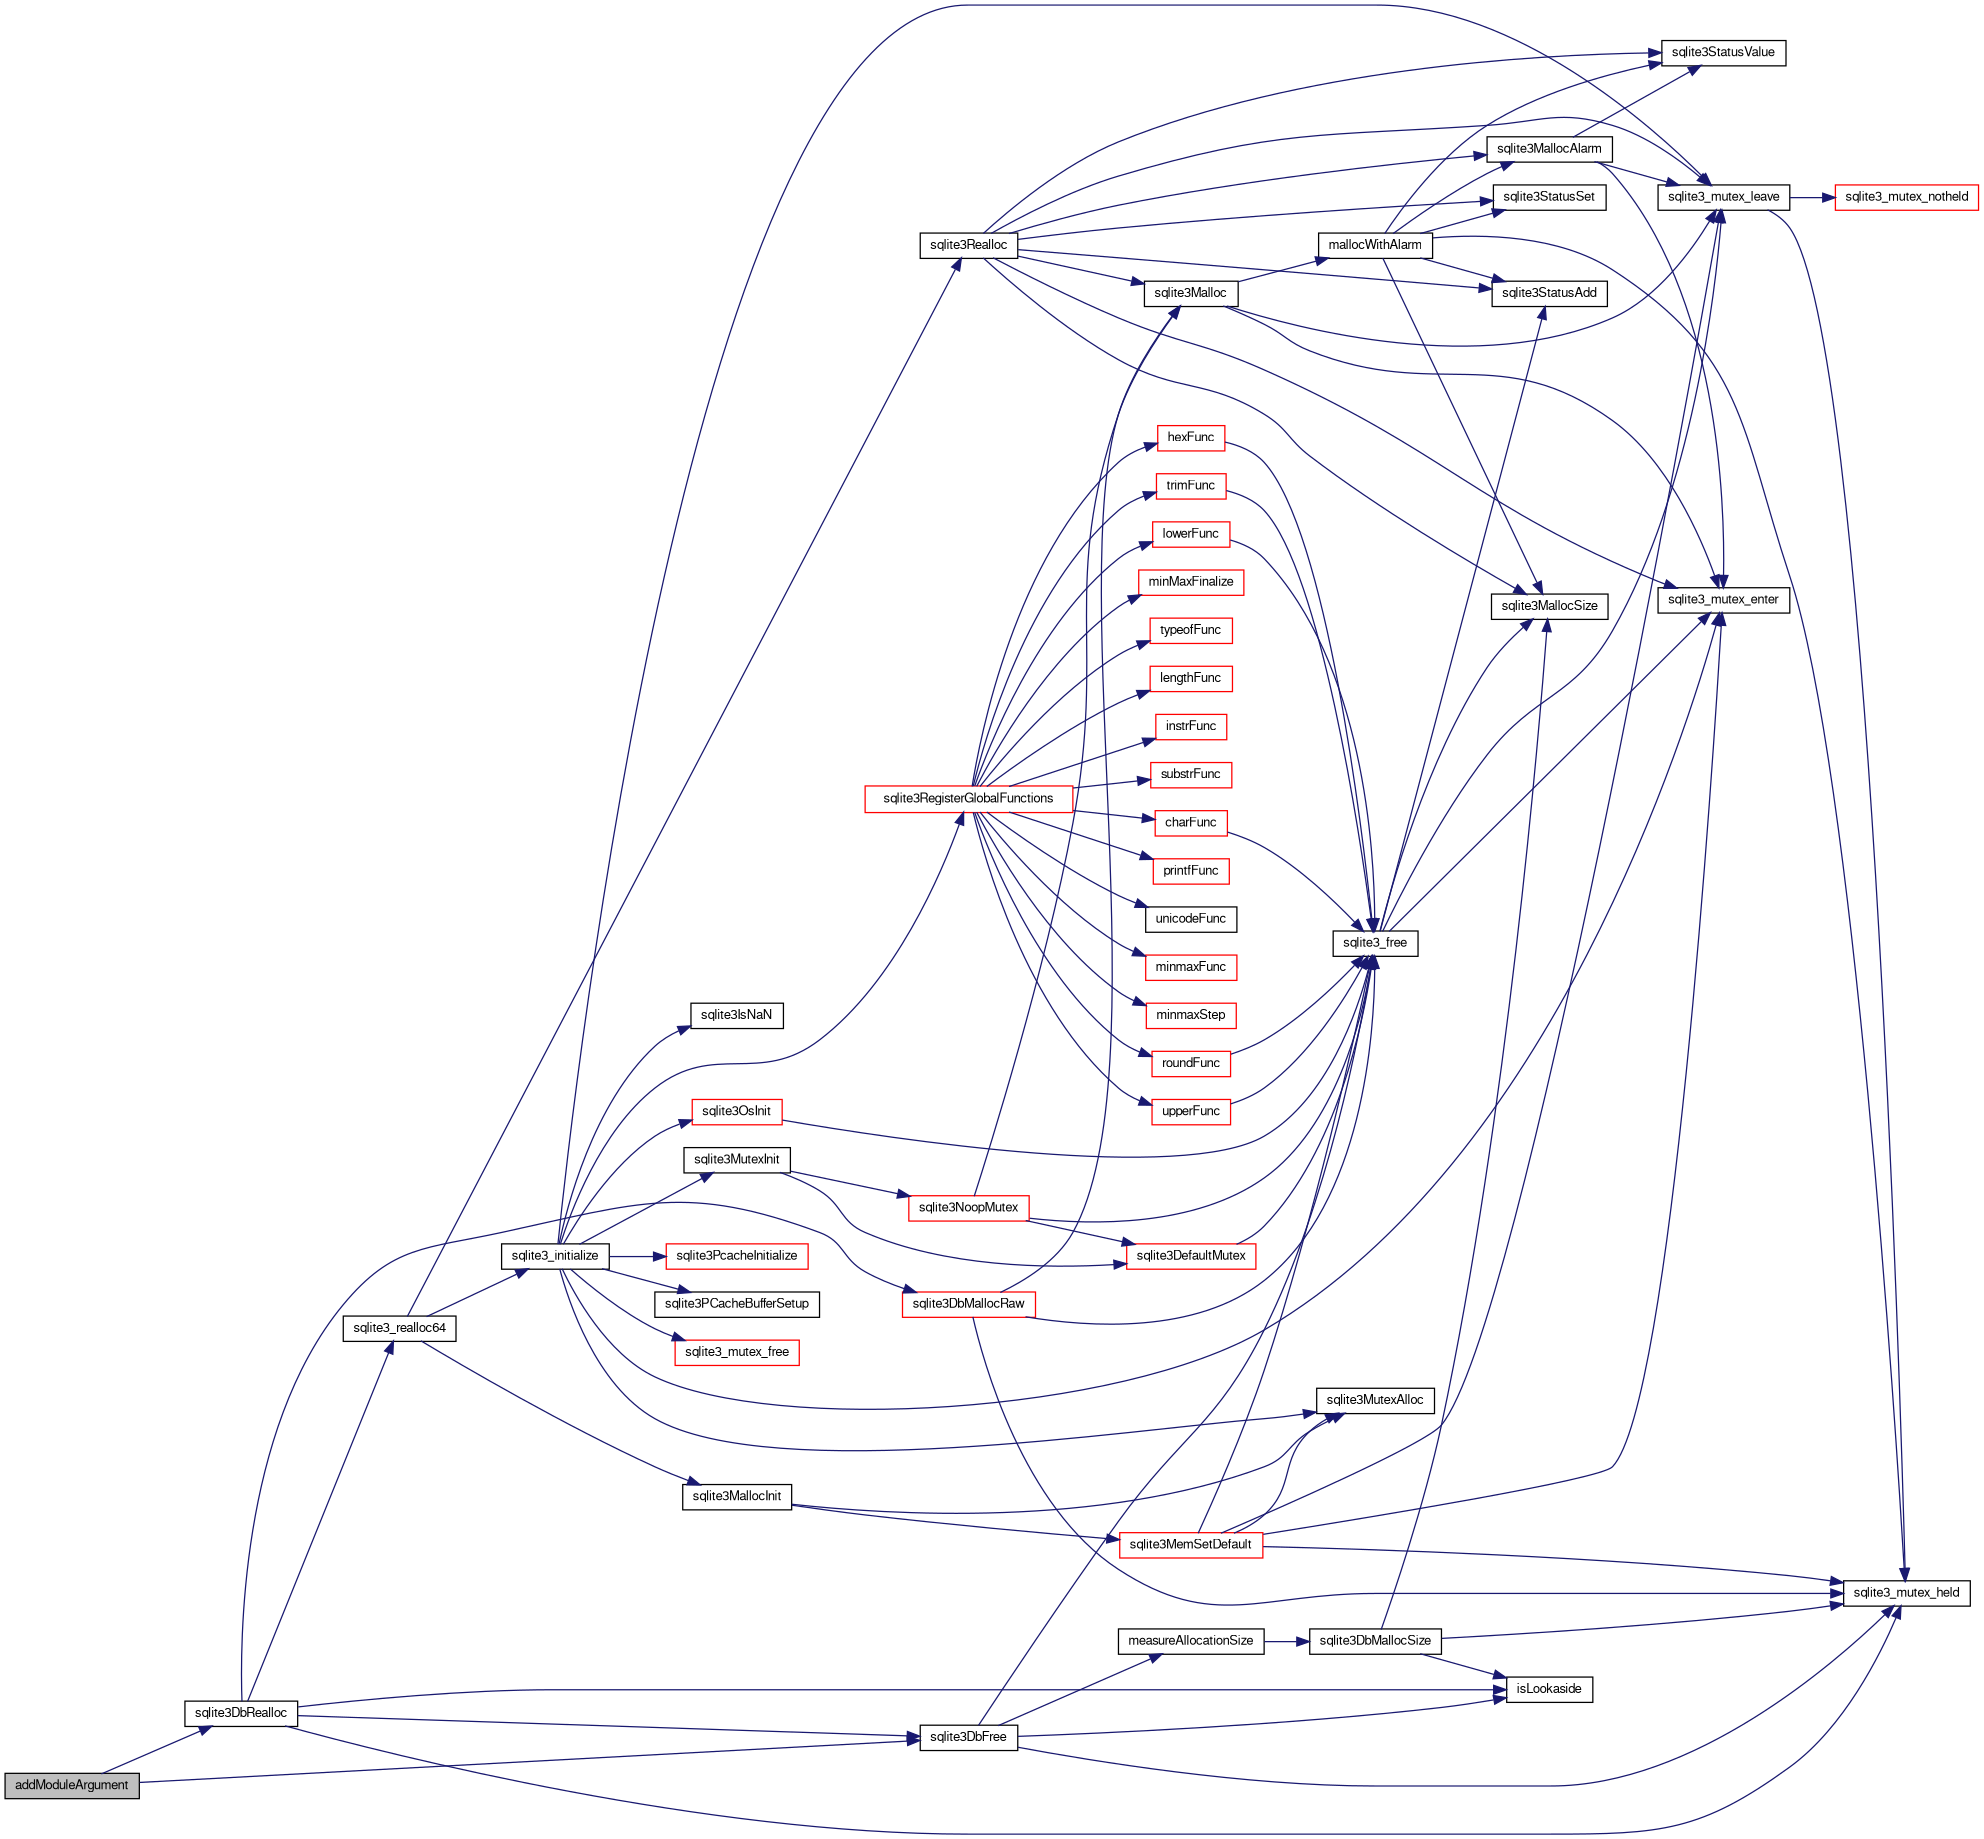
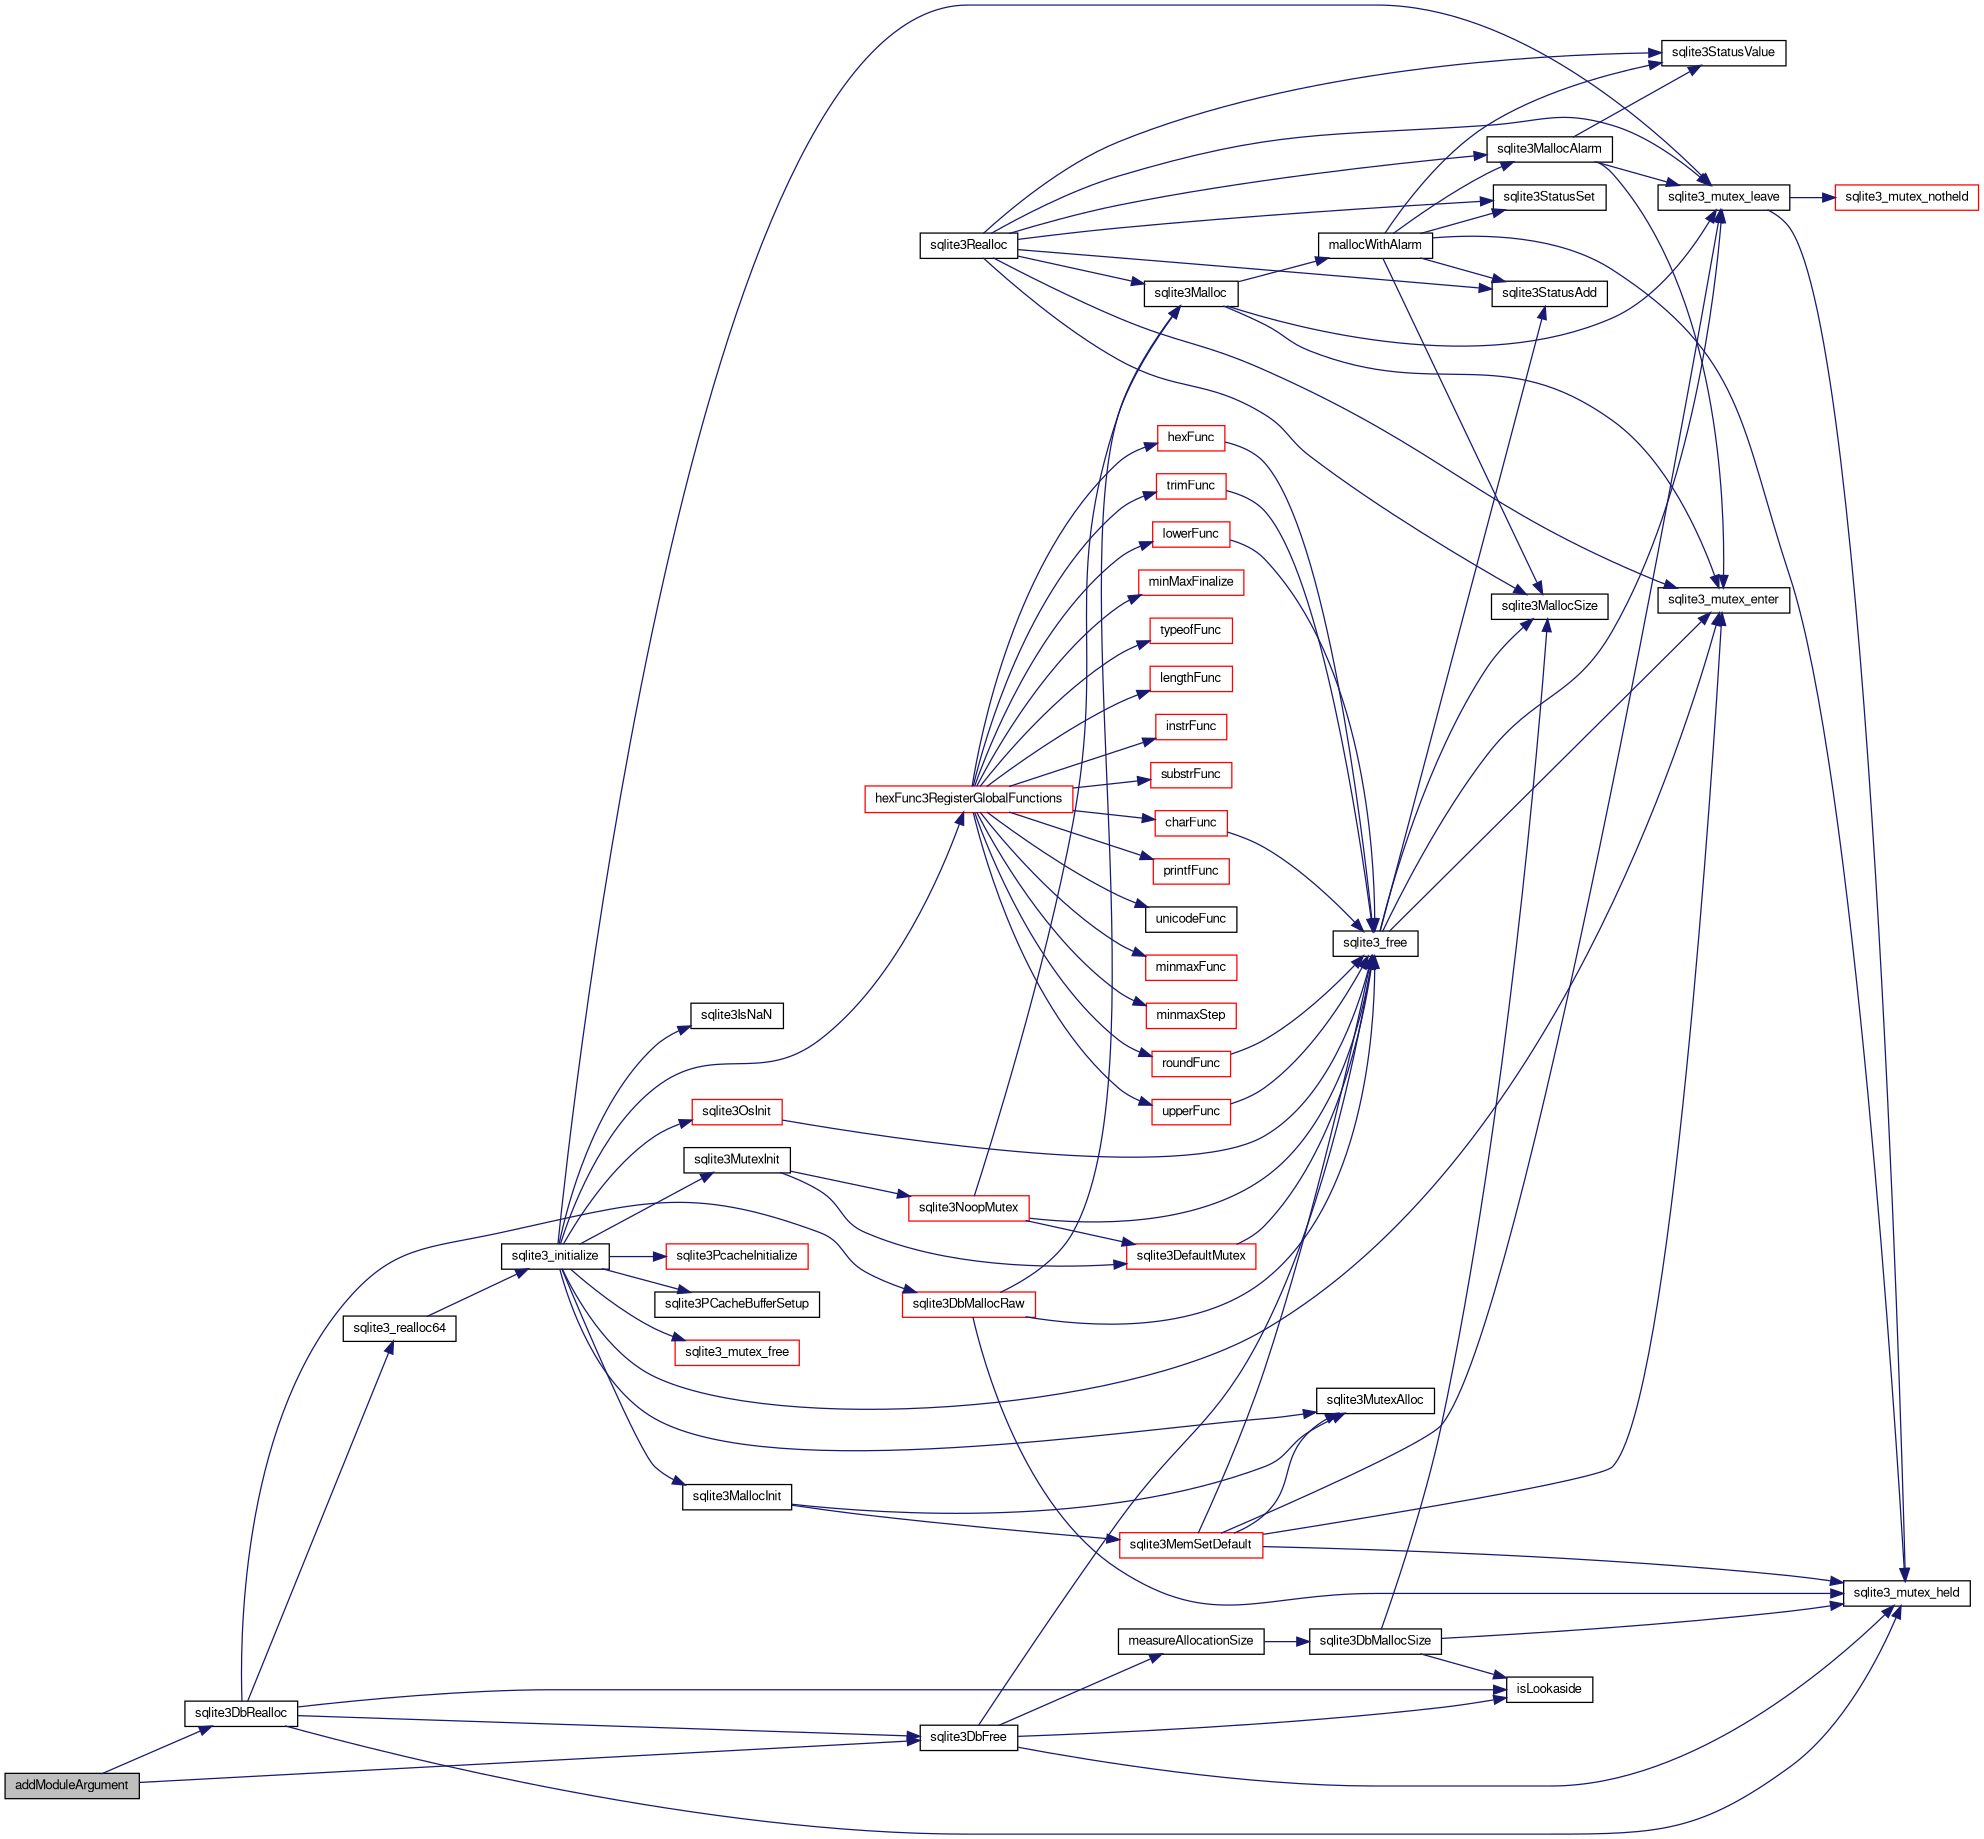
(681, 793) -> none
(969, 799) -> (969, 799)
(552, 1415) -> (620, 1402)
